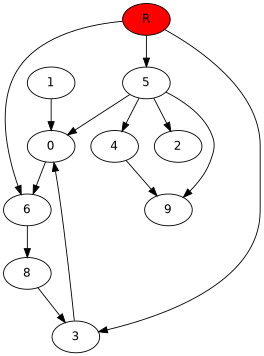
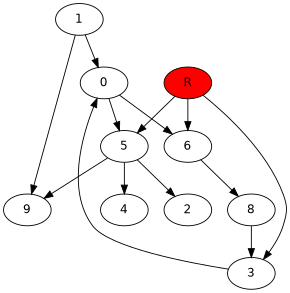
(102, 112) -> (113, 110)
(139, 175) -> (55, 110)
